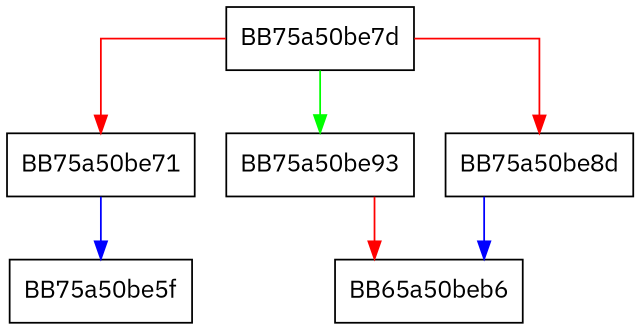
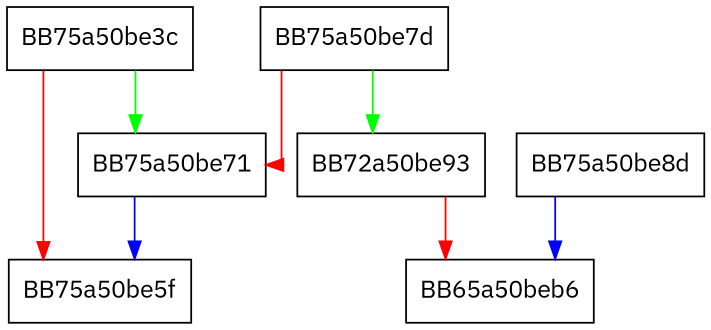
none -> (100, 39)
(515, 39) -> none
(320, 165) -> (391, 165)
